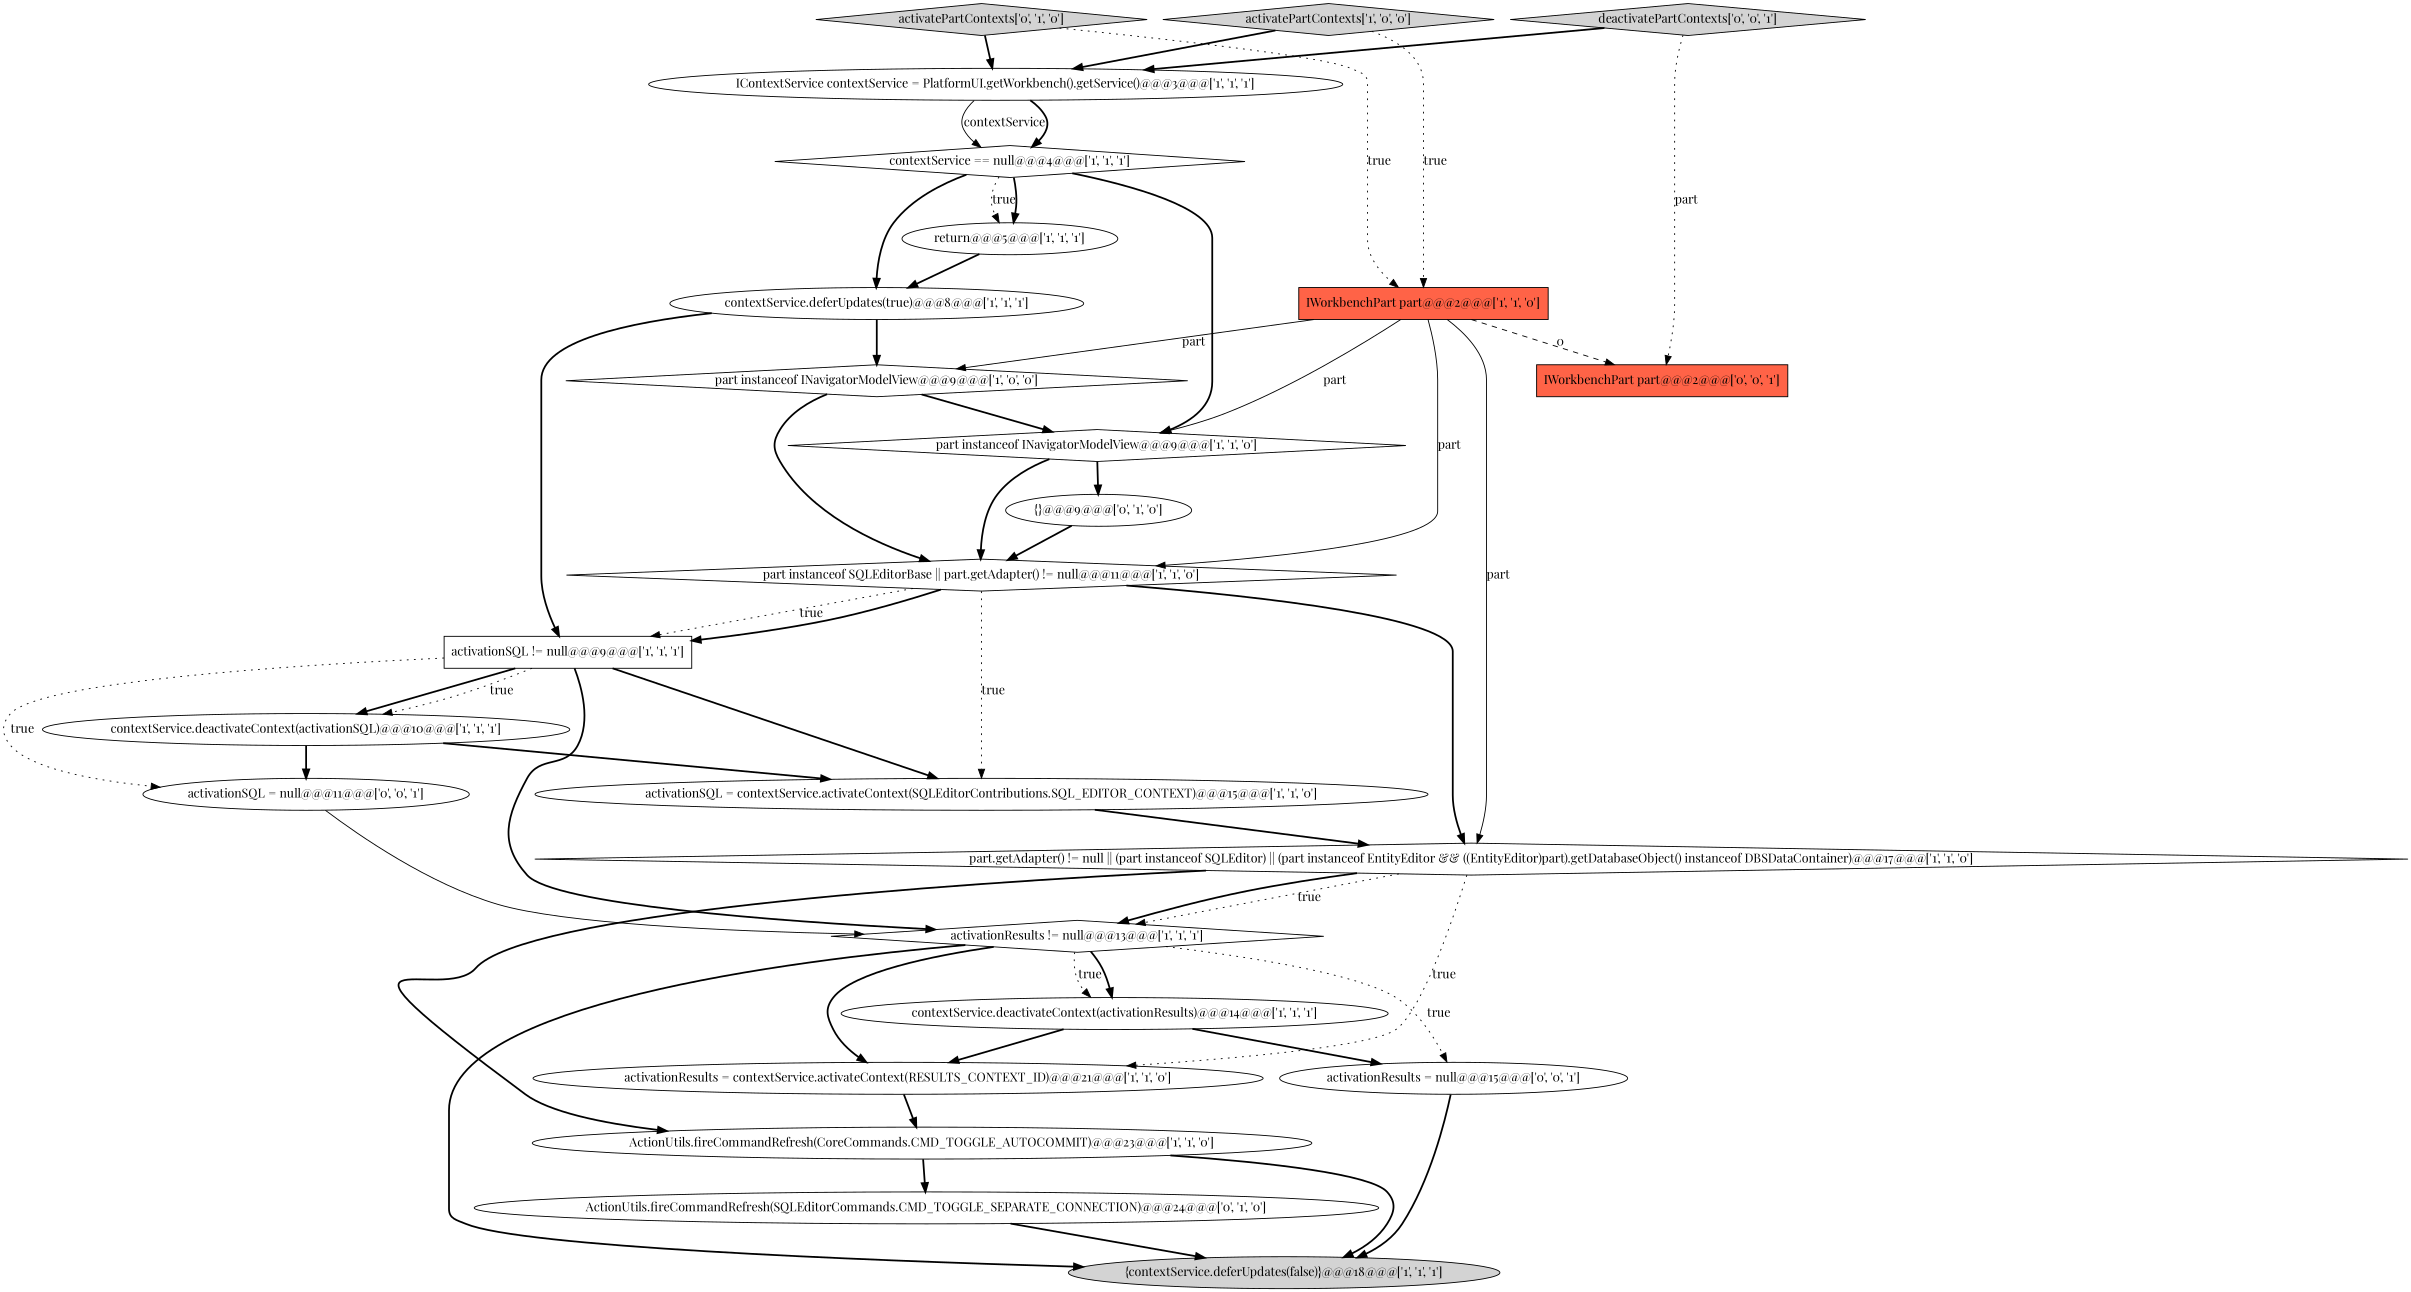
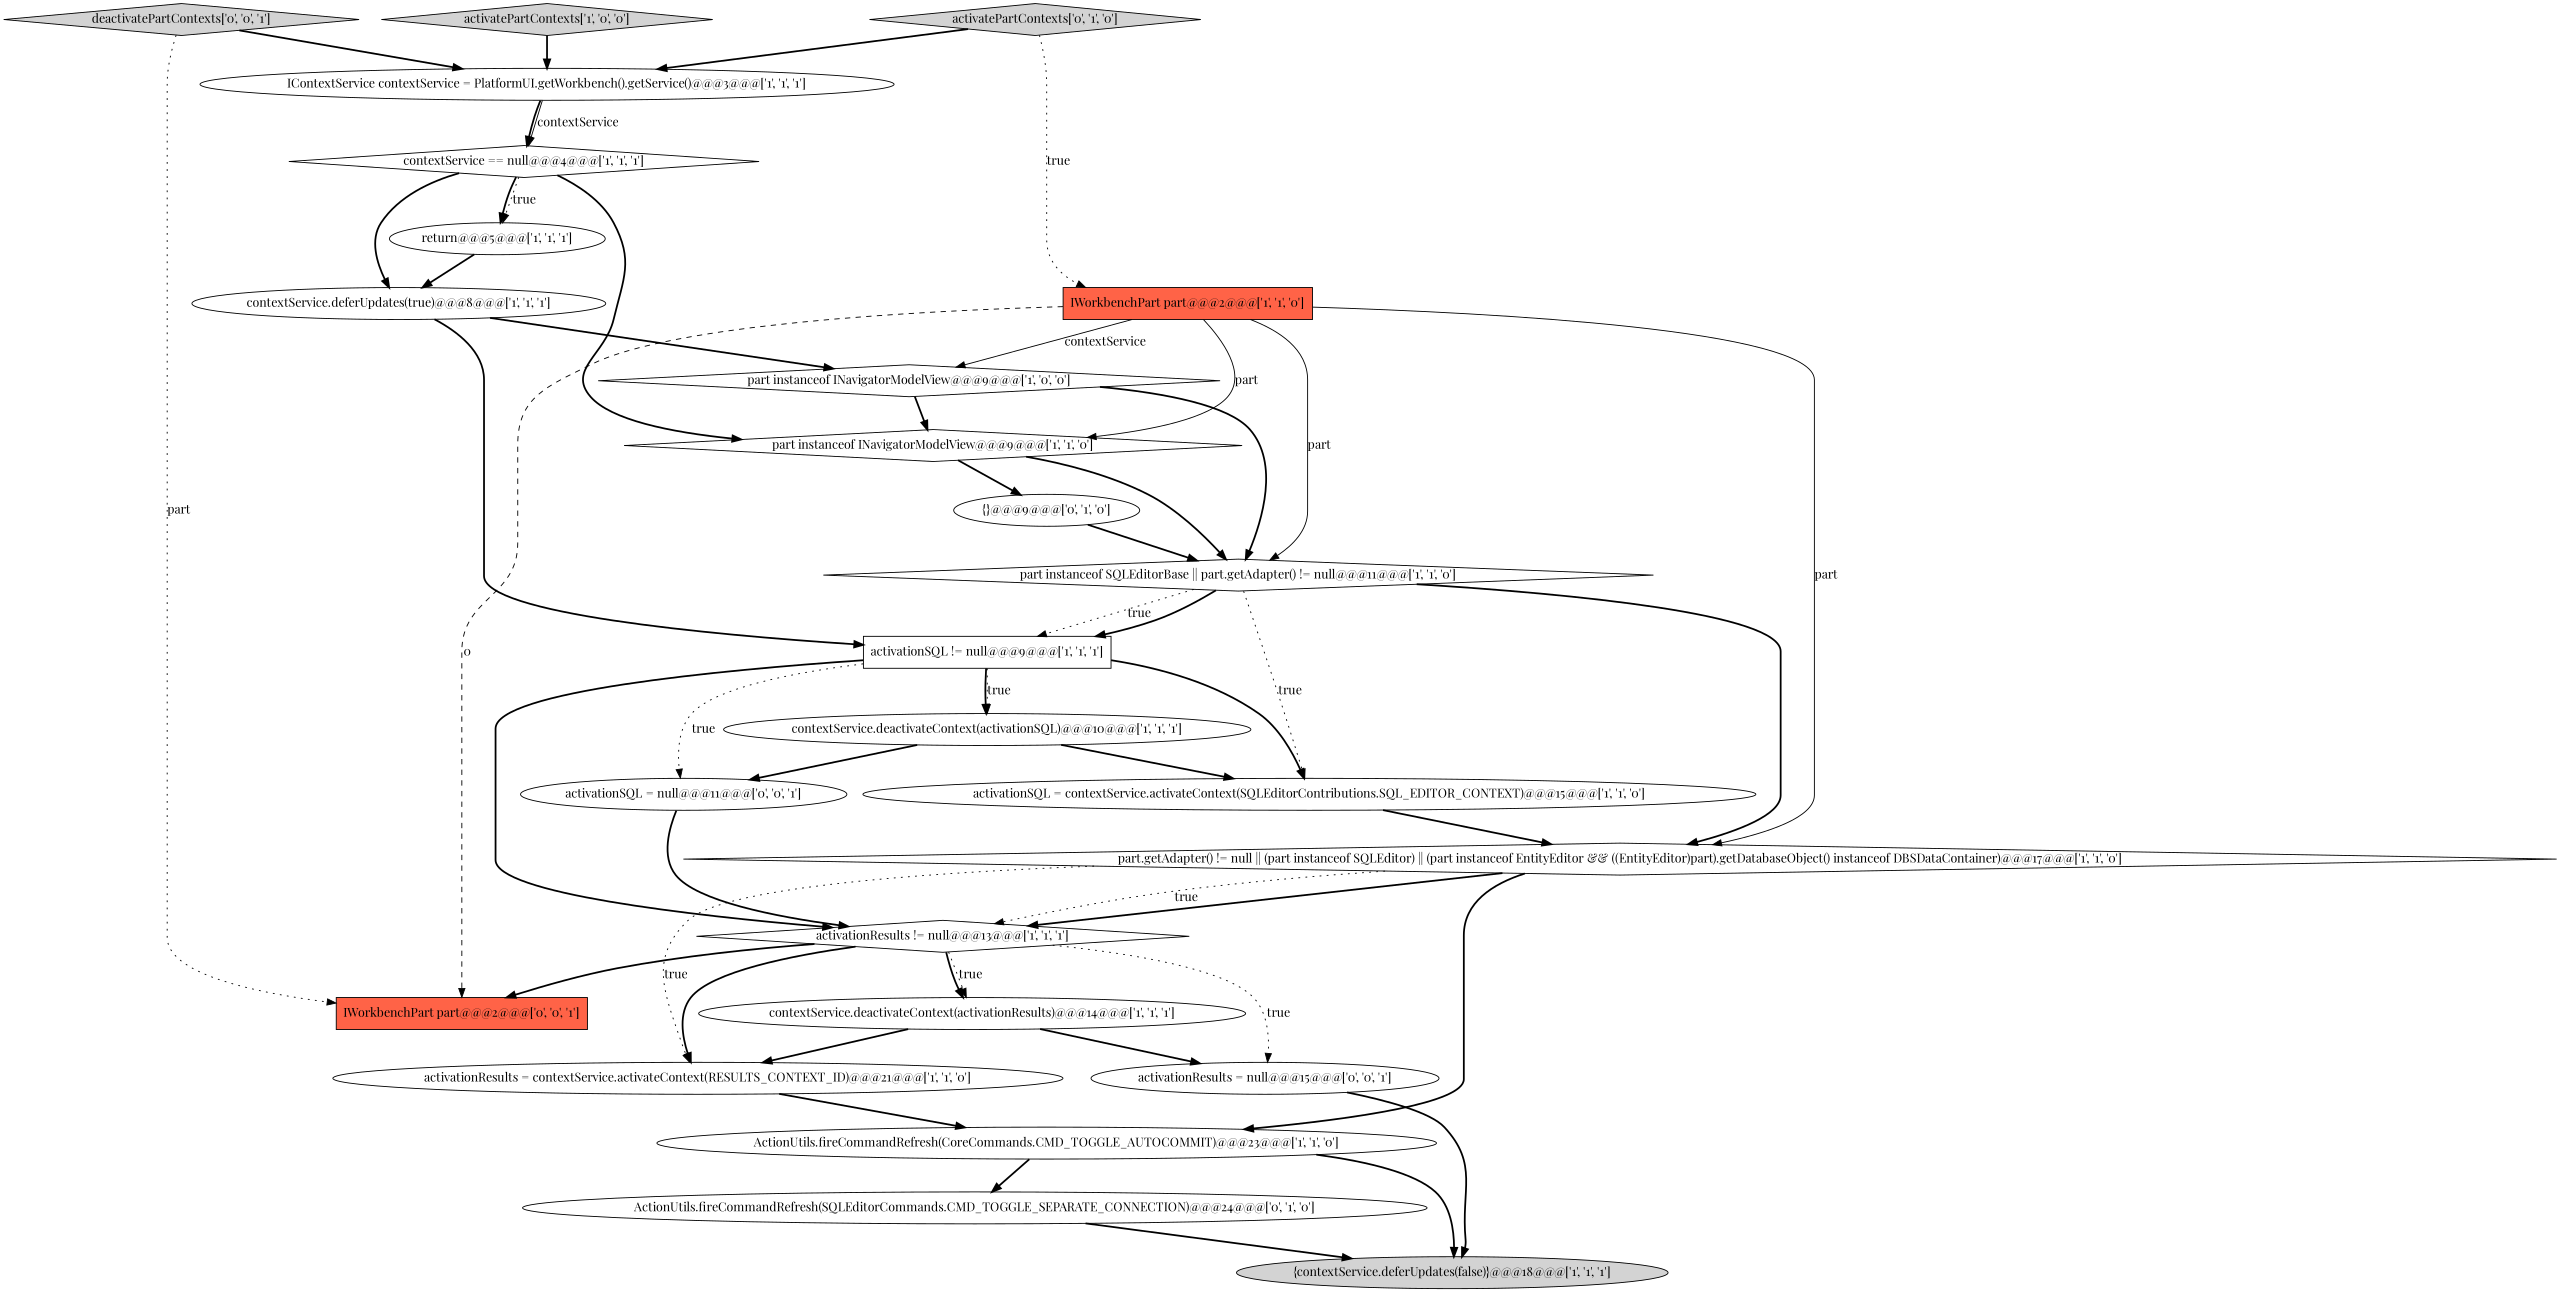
(1423, 142) -> none
(1194, 342) -> (1105, 342)
(577, 918) -> (716, 899)
(449, 1195) -> (671, 959)
